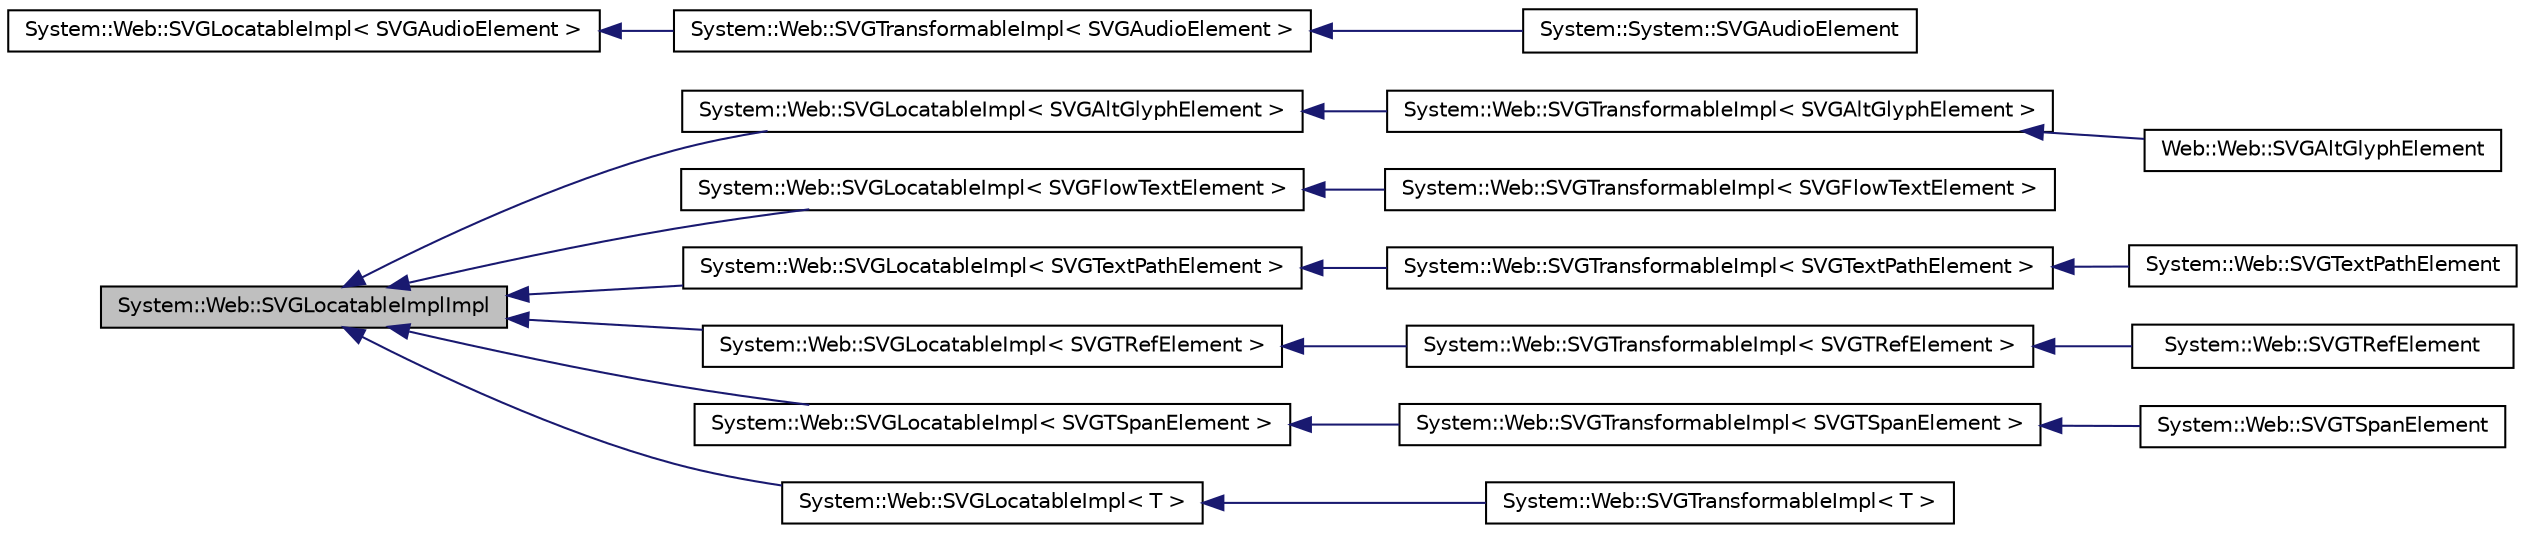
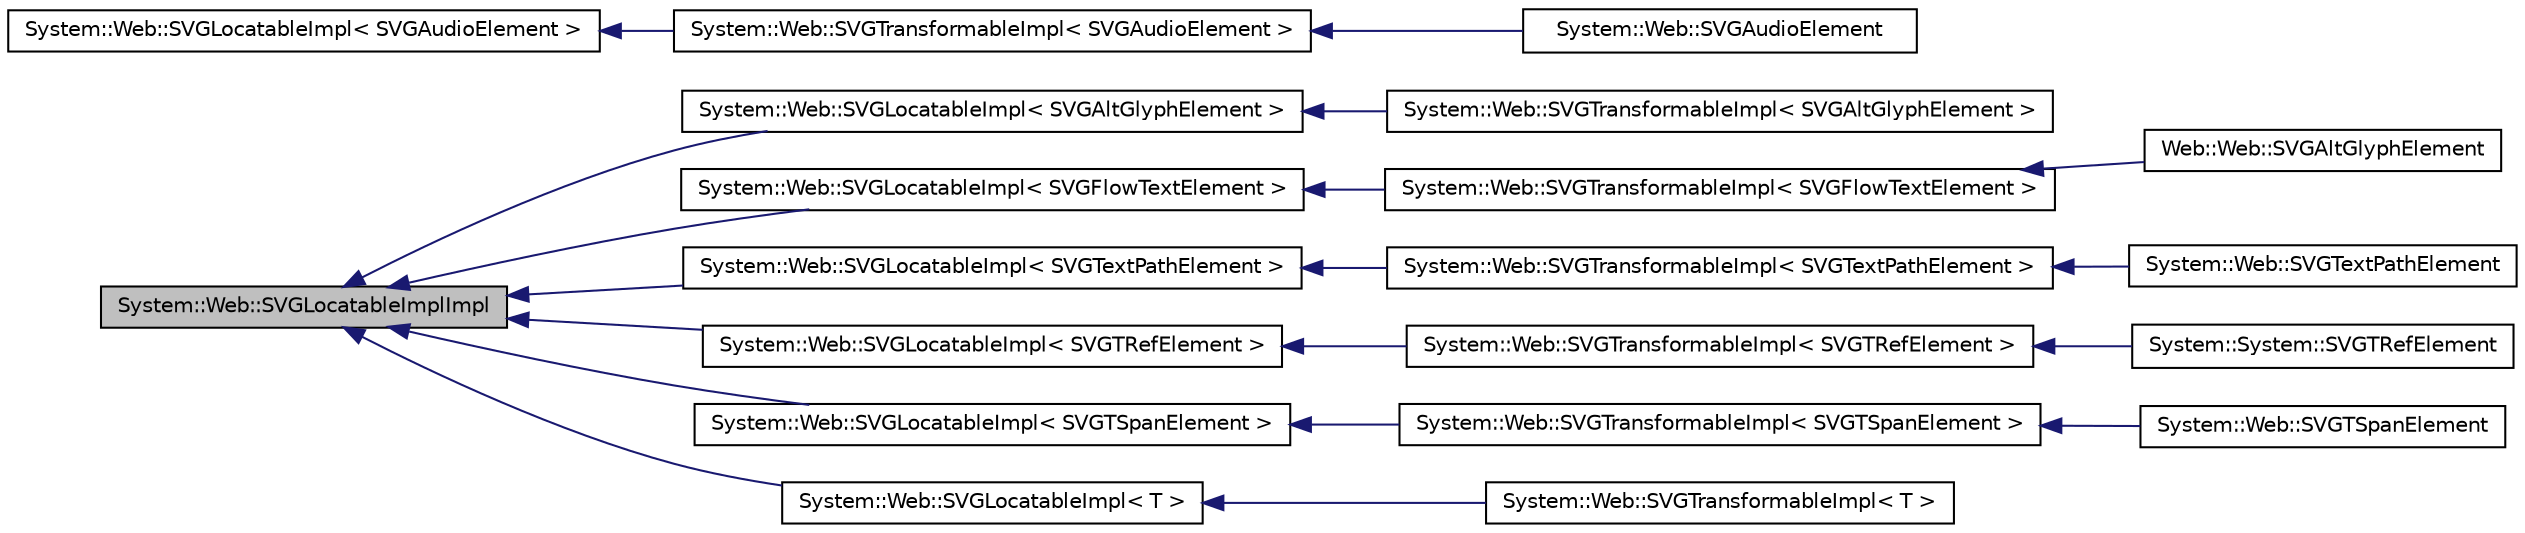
(1720, 31) -> (1720, 31)
(2094, 136) -> (2094, 165)
(2323, 346) -> (2323, 346)
